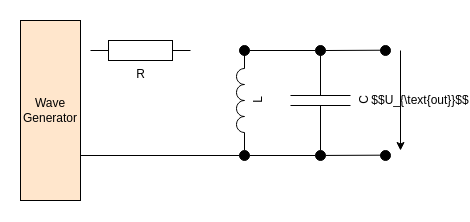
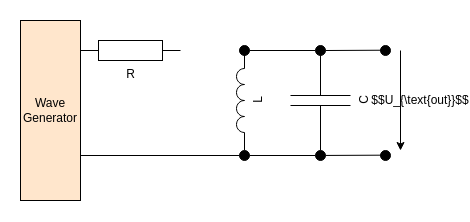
(141, 51) -> (131, 51)
